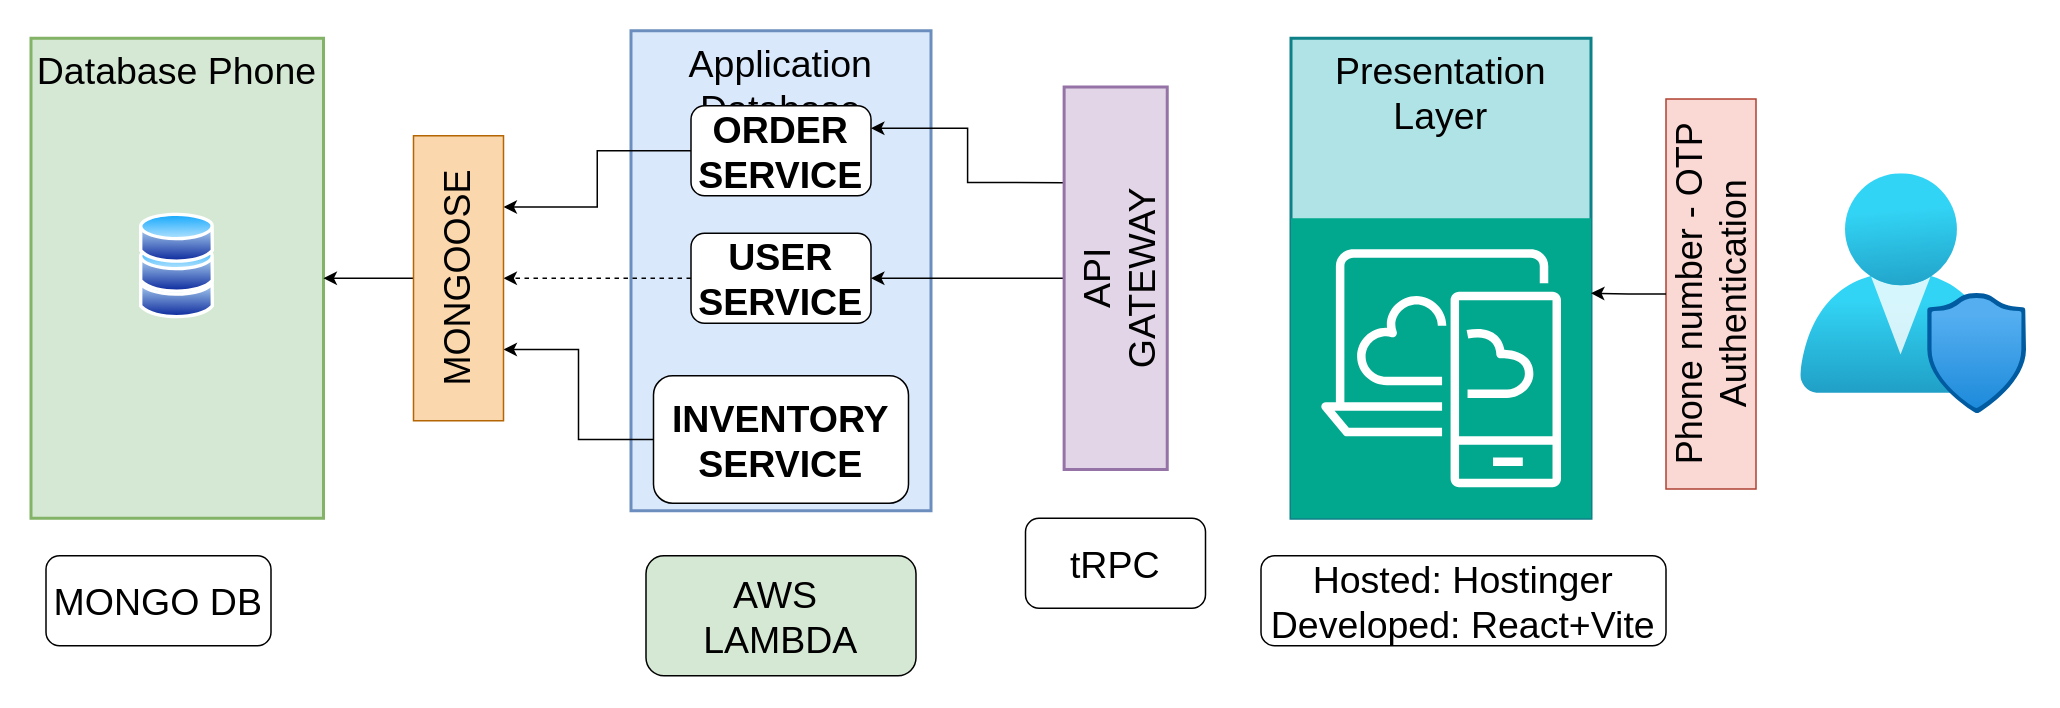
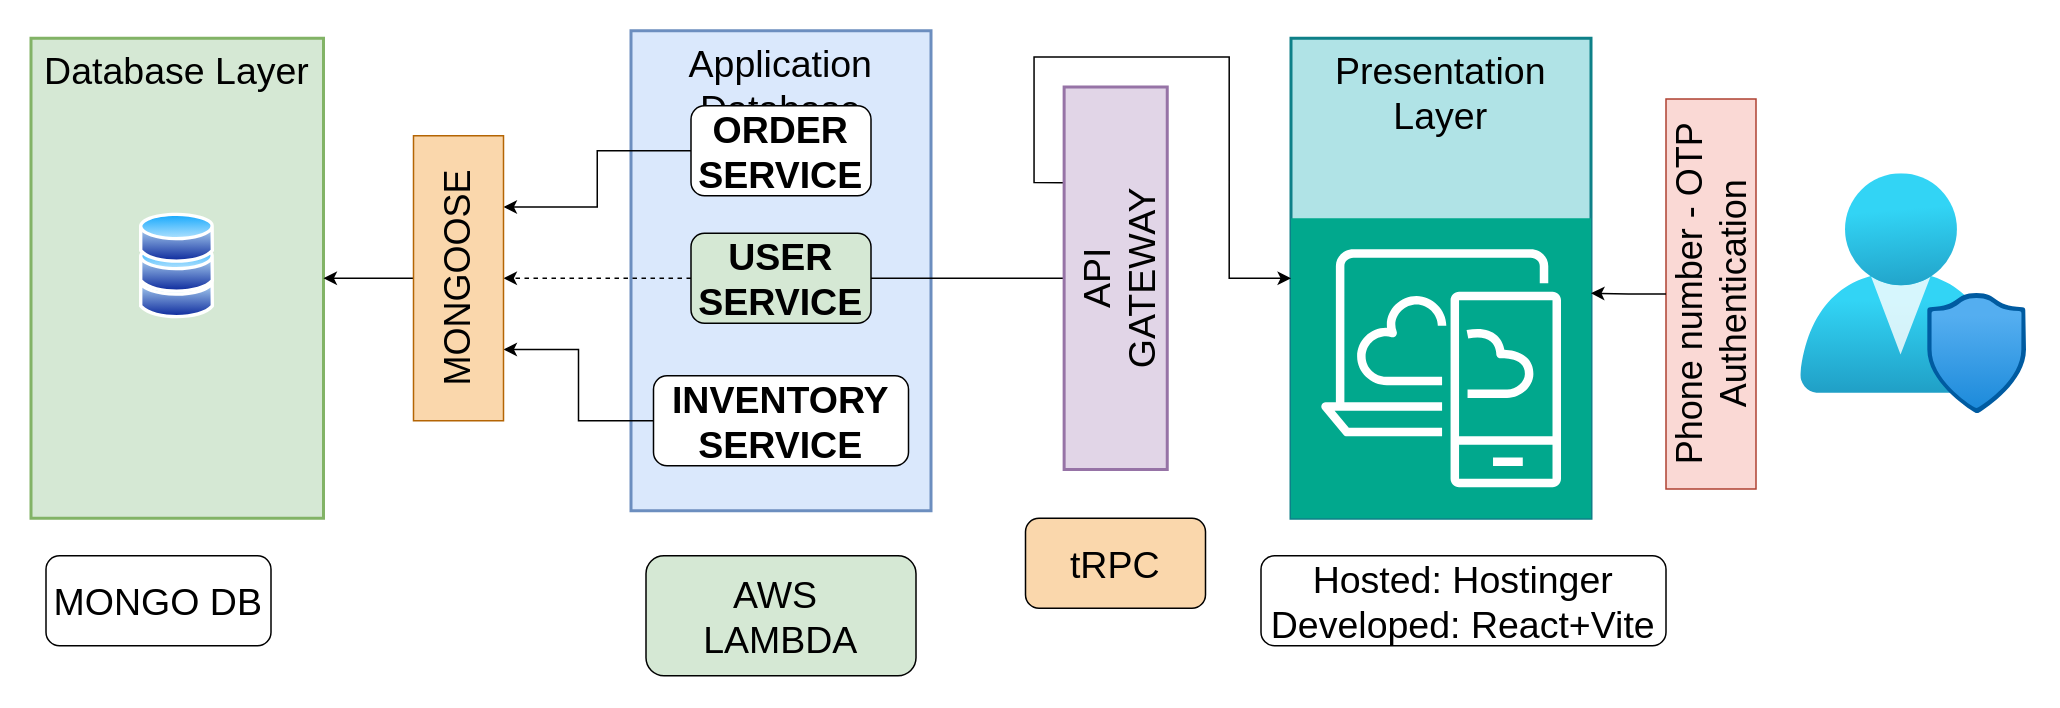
(177, 71) -> (177, 71)
(967, 146) -> (1204, 57)
(781, 278) -> (781, 278)
(882, 278) -> (877, 278)
(781, 440) -> (781, 421)
(1115, 563) -> (1115, 563)
